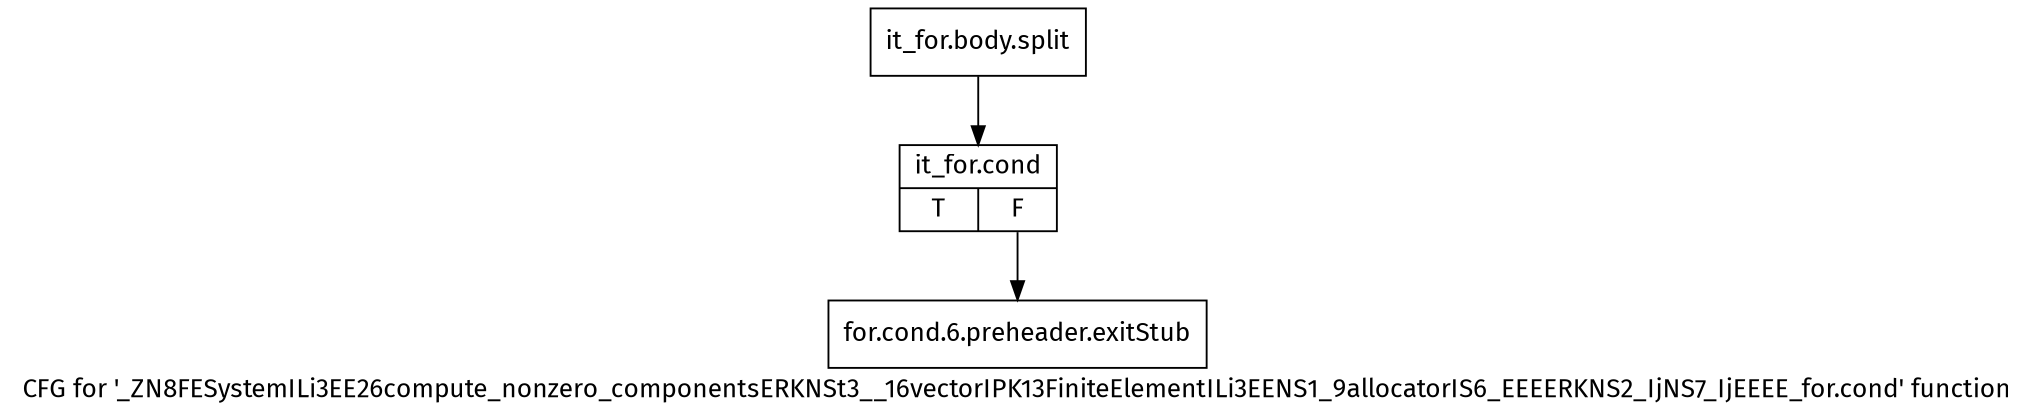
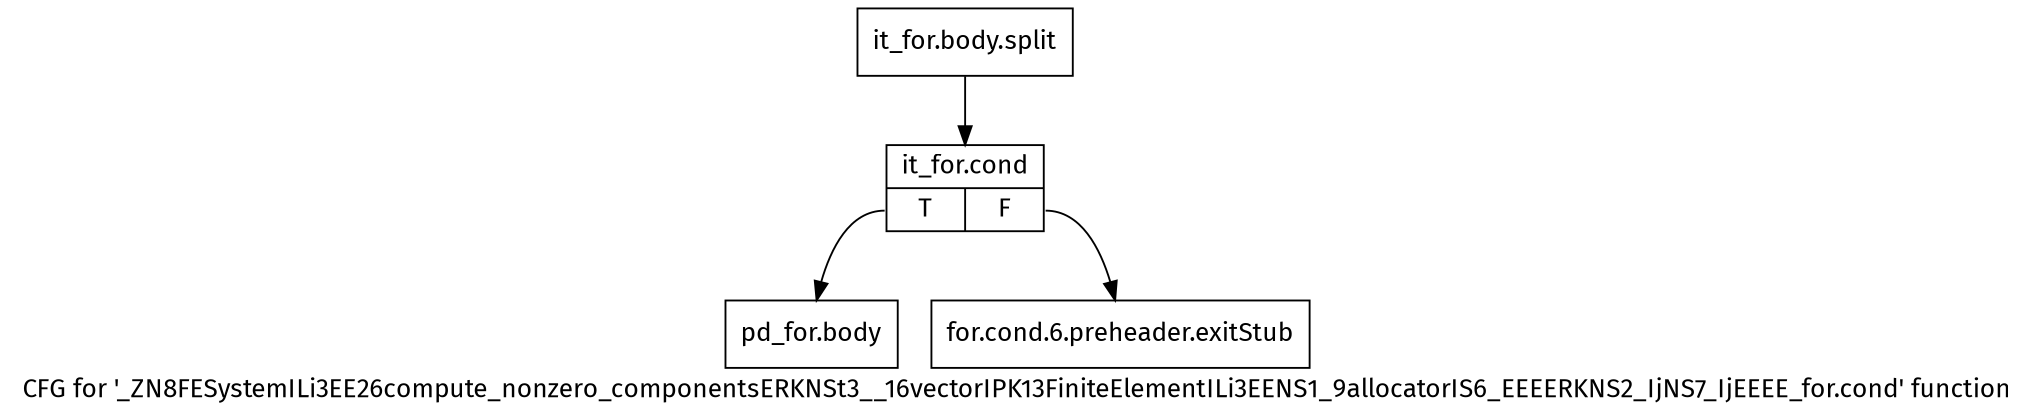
none -> (812, 334)
